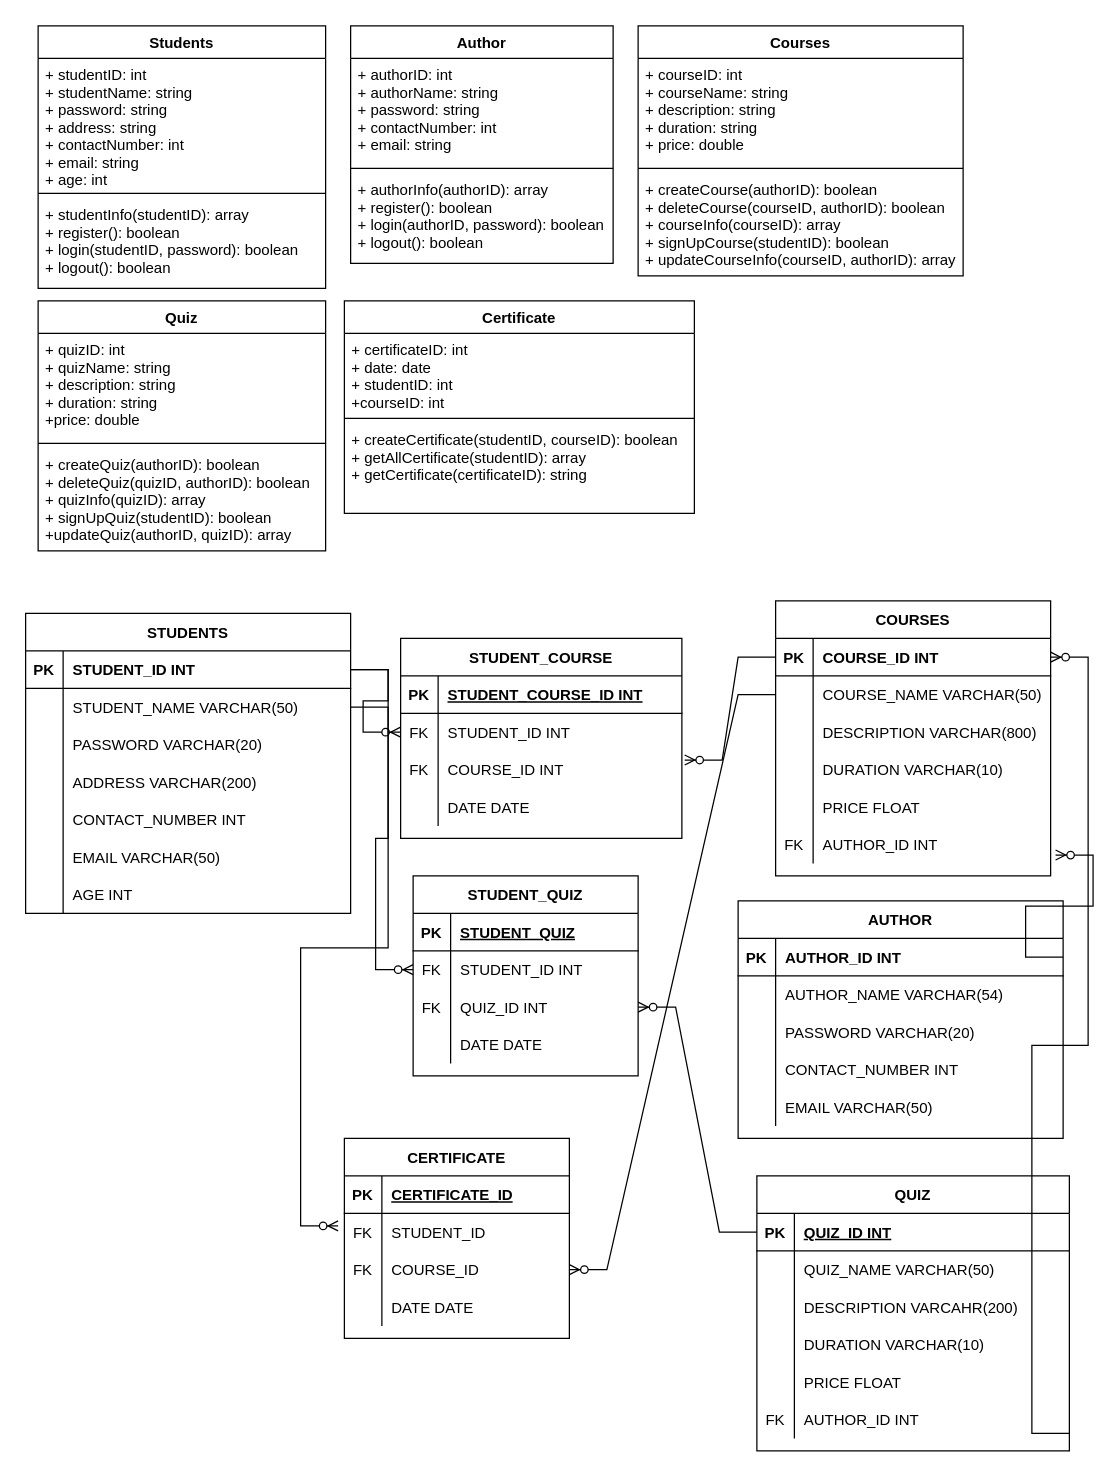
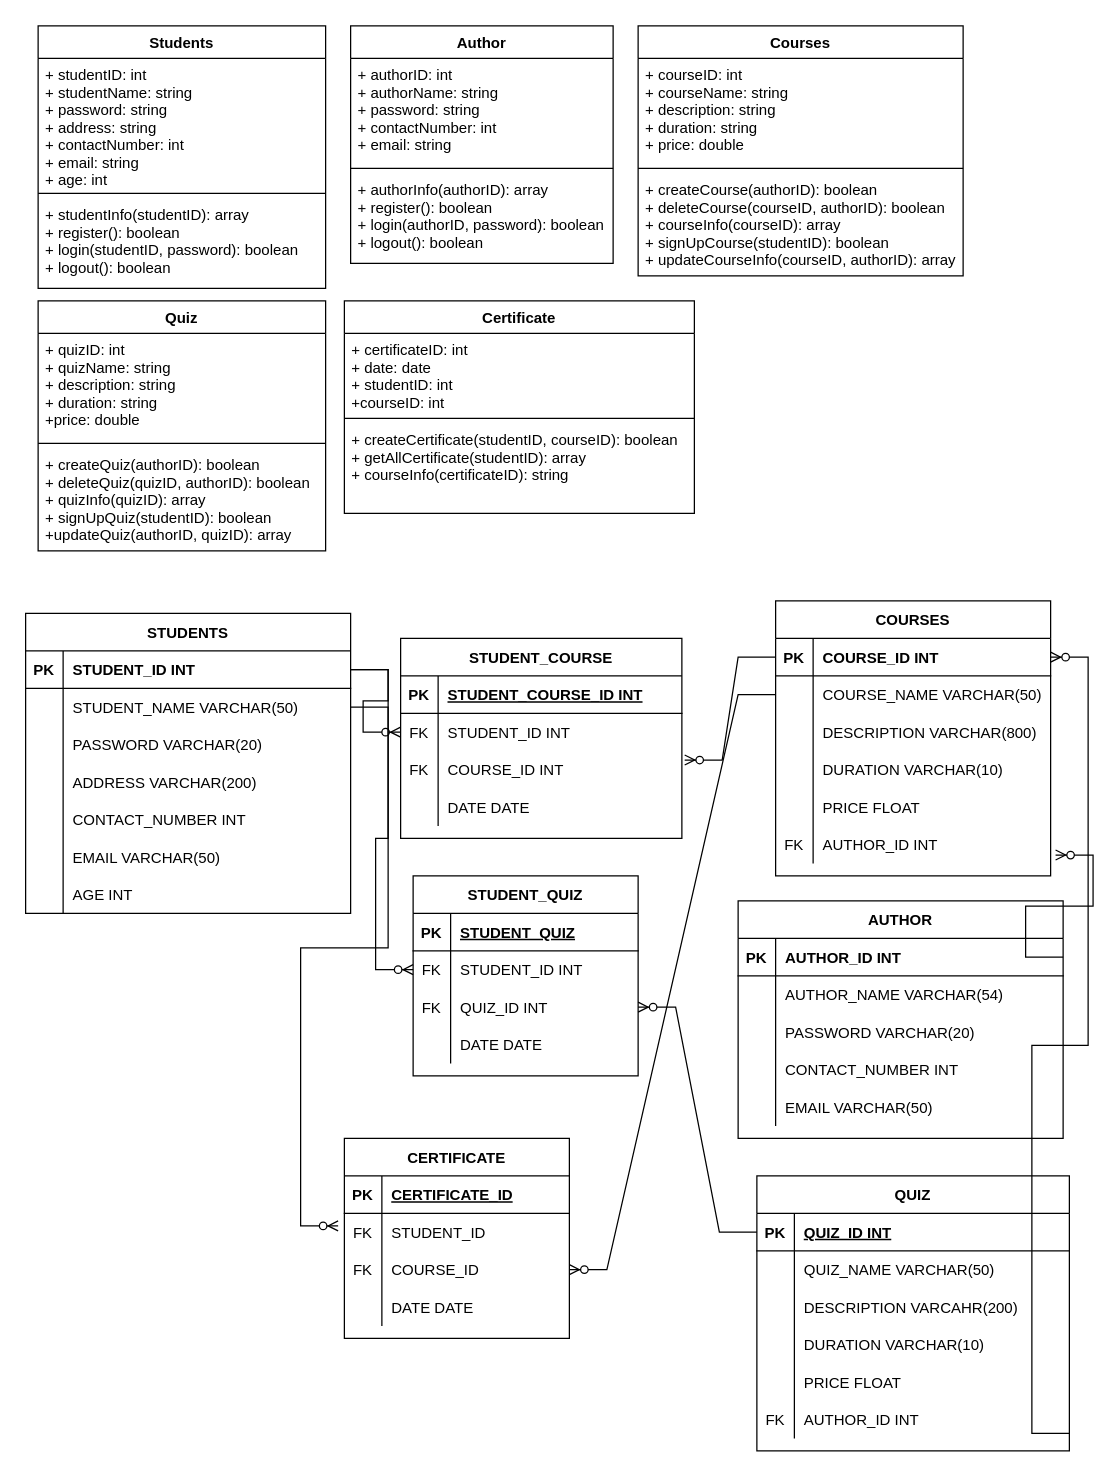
(541, 440) -> (541, 440)
